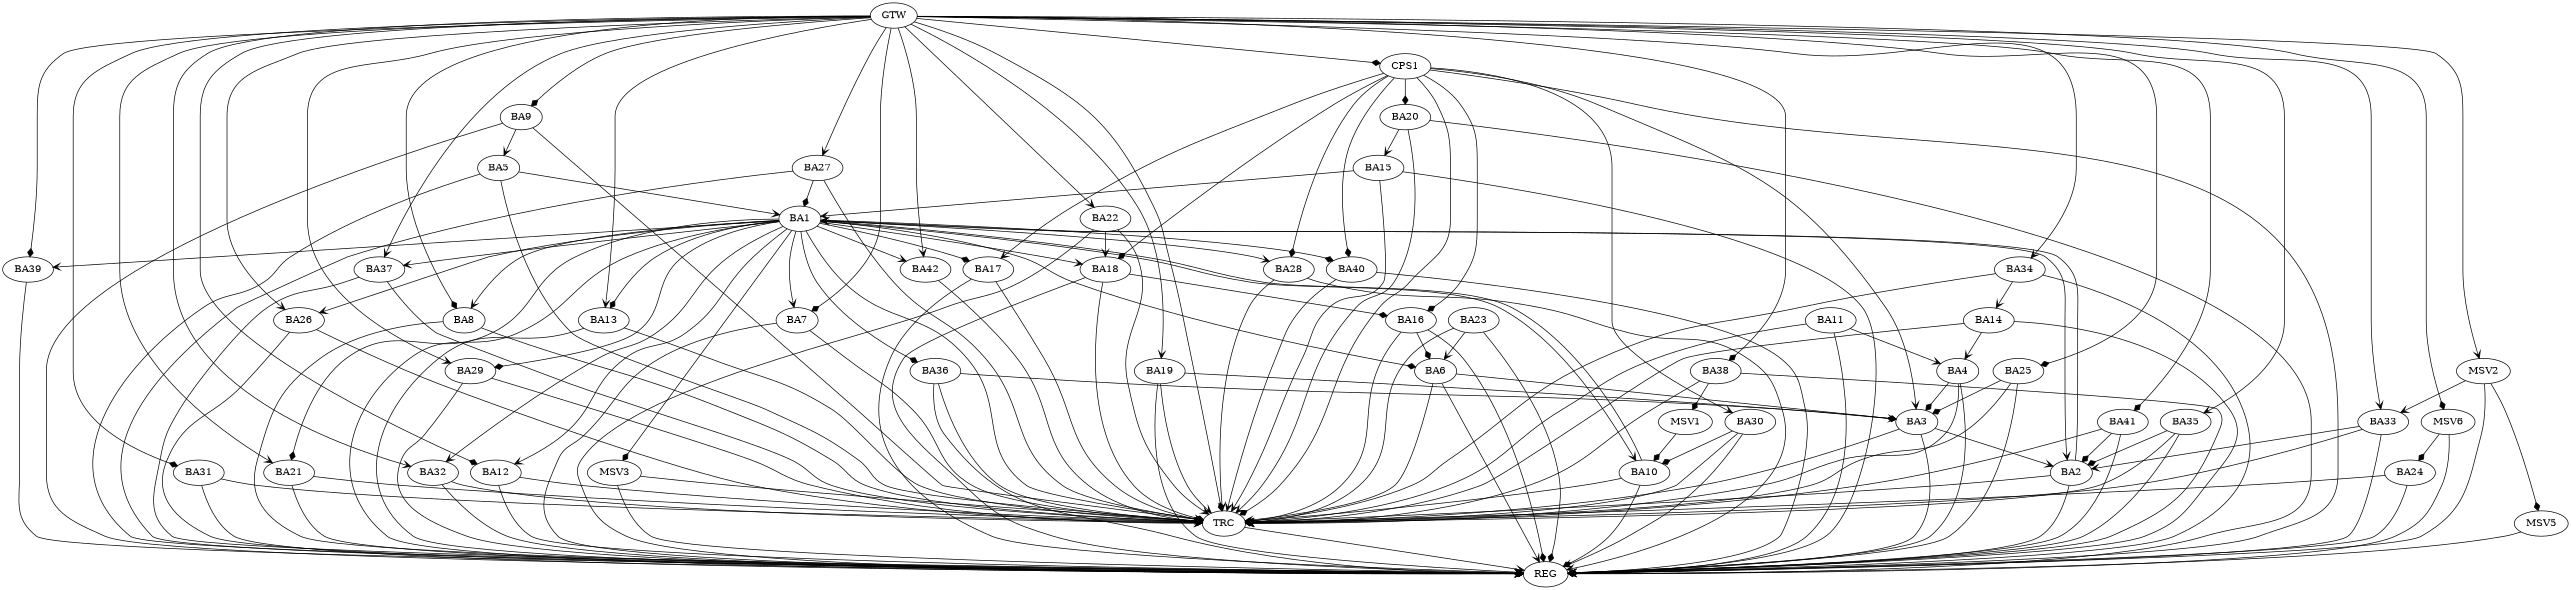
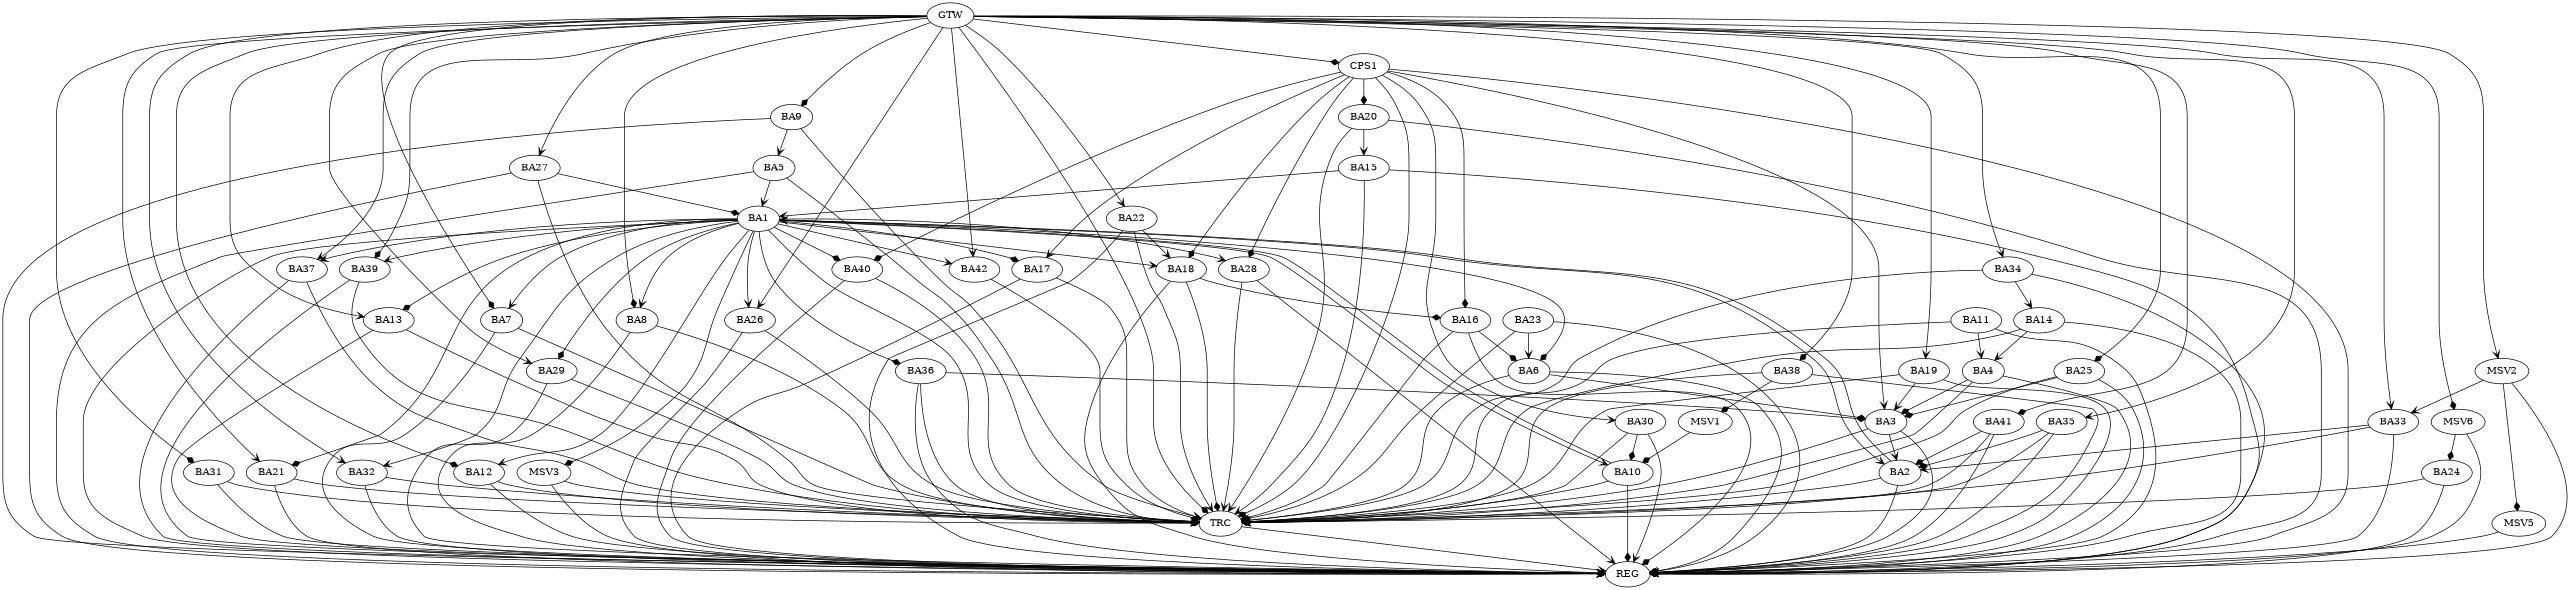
none -> (729, 484)
